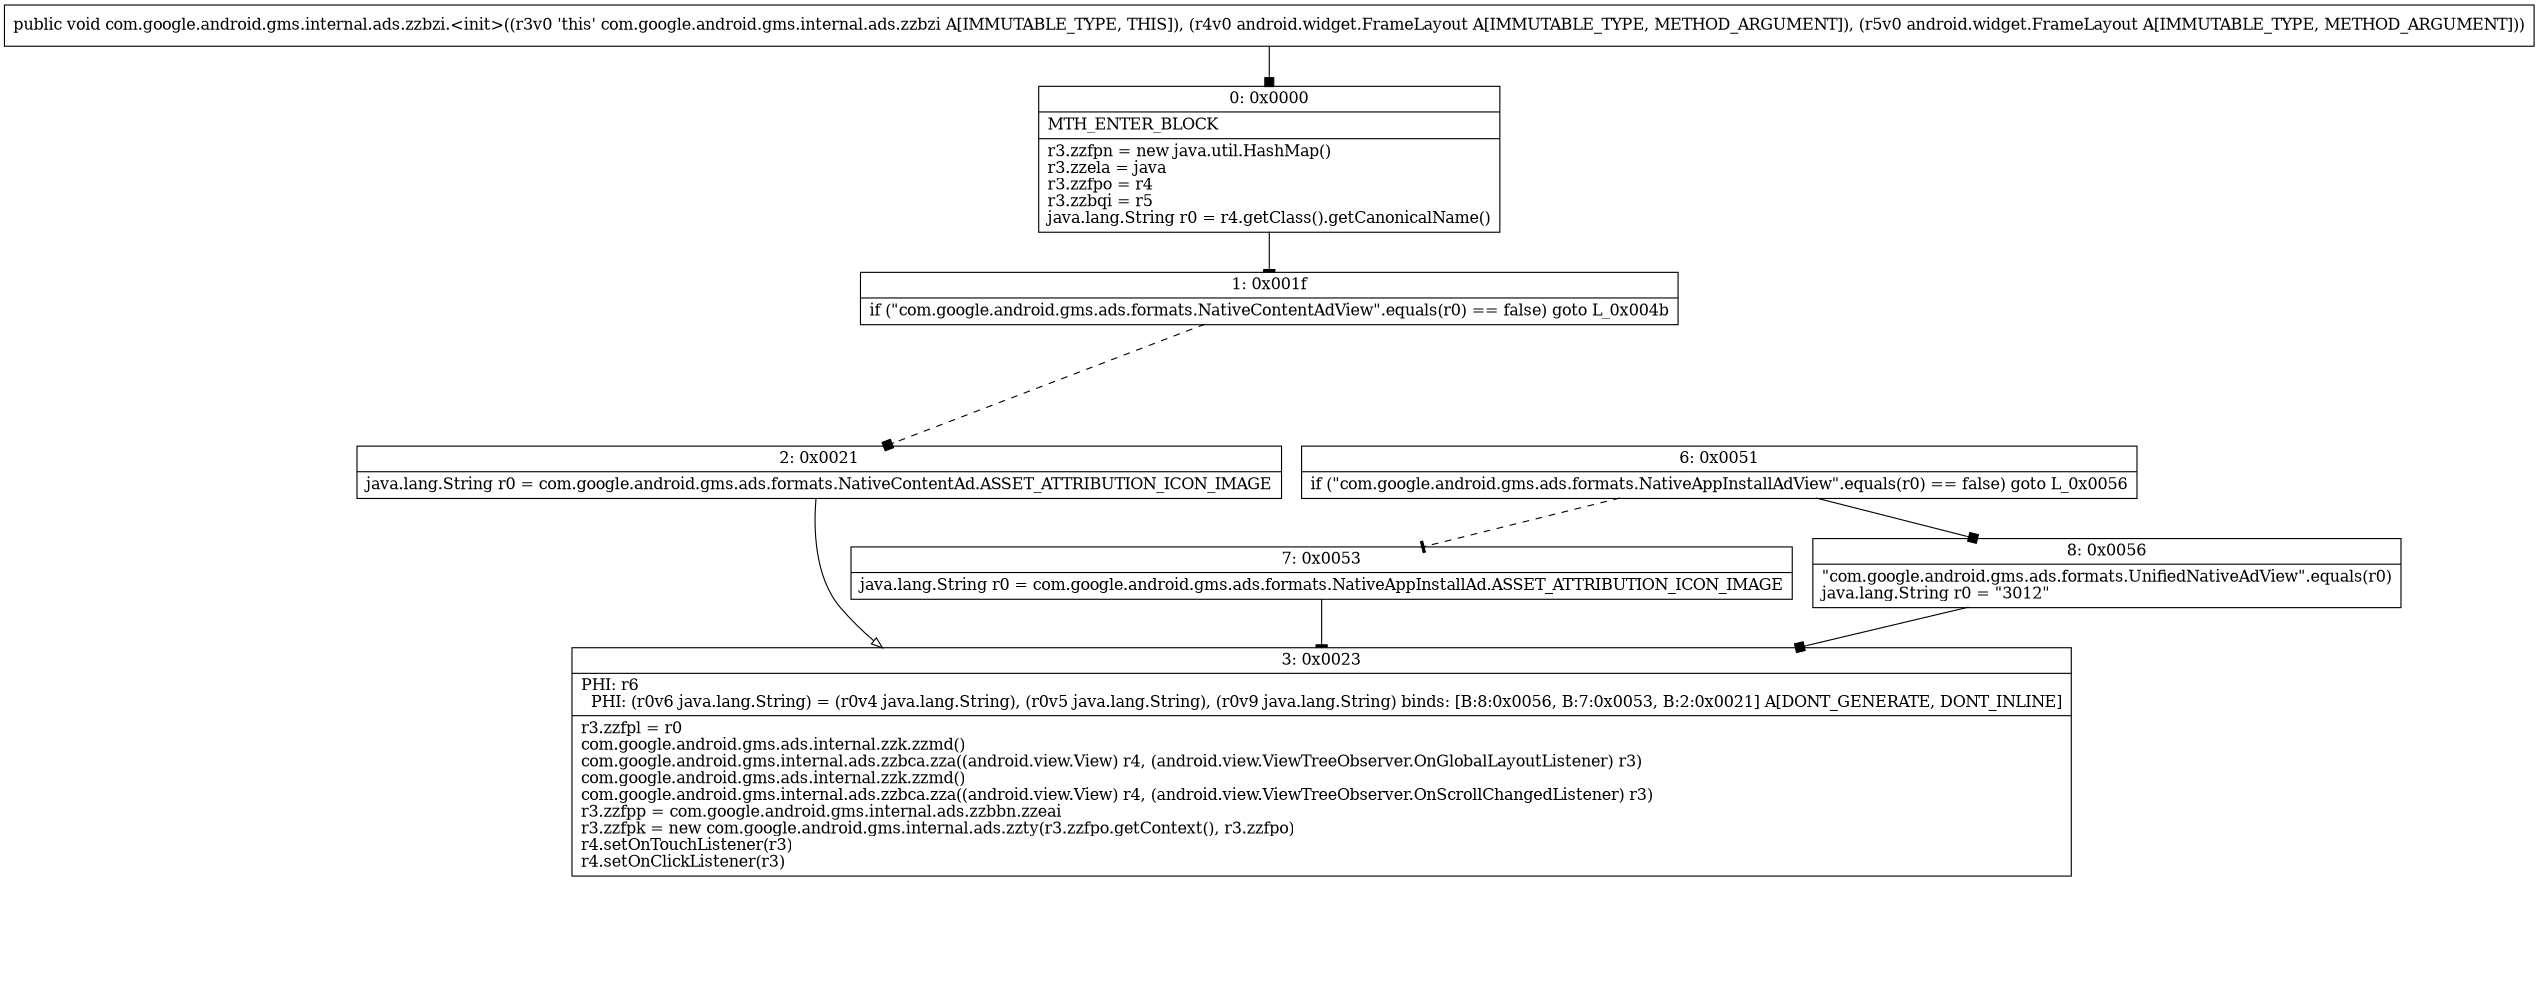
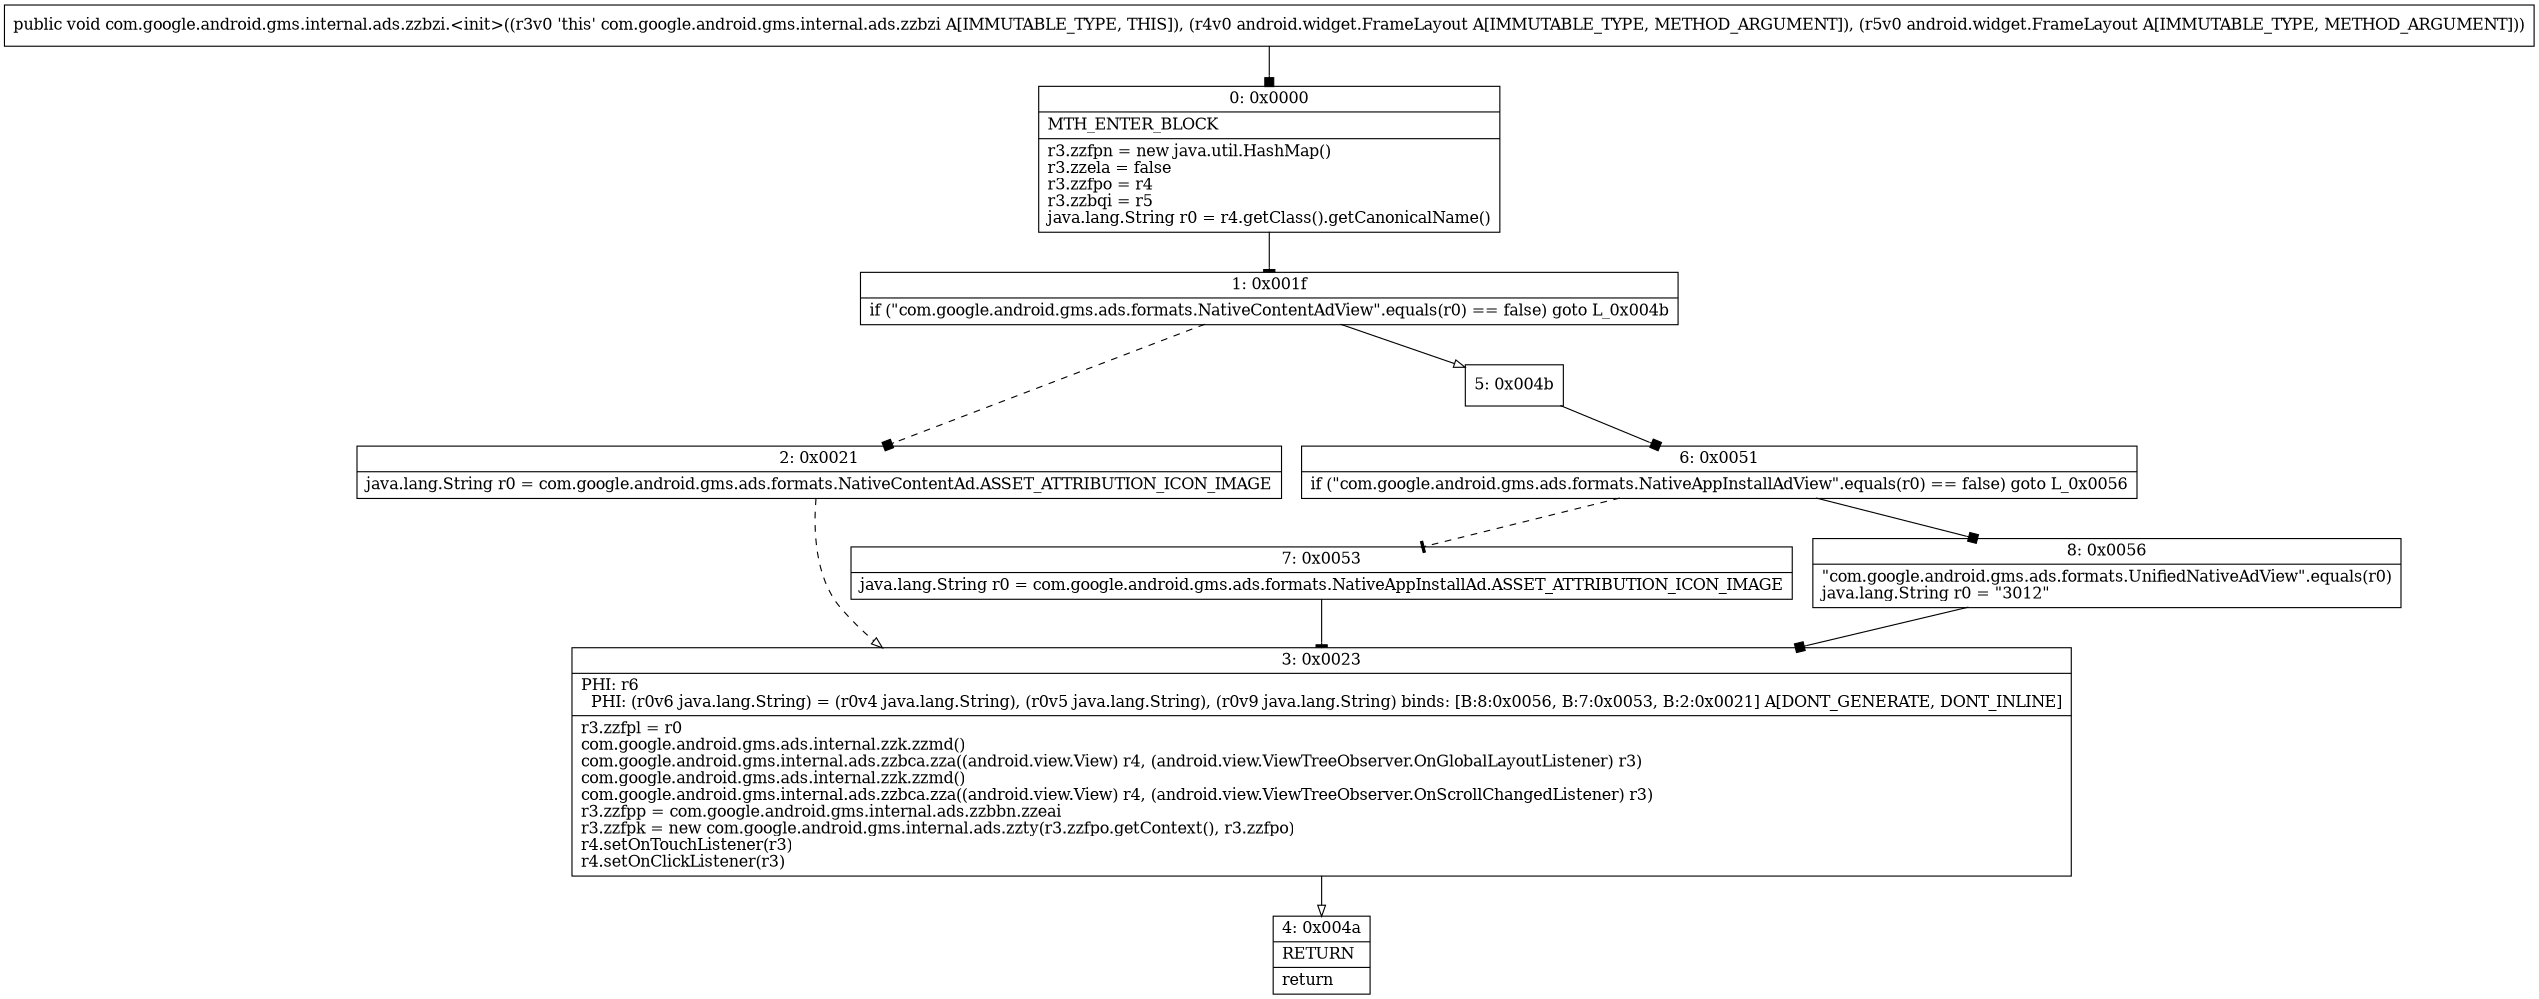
(1107, 168) -> (1110, 168)
none -> (1514, 385)
(824, 578) -> (824, 578)
none -> (1322, 955)
